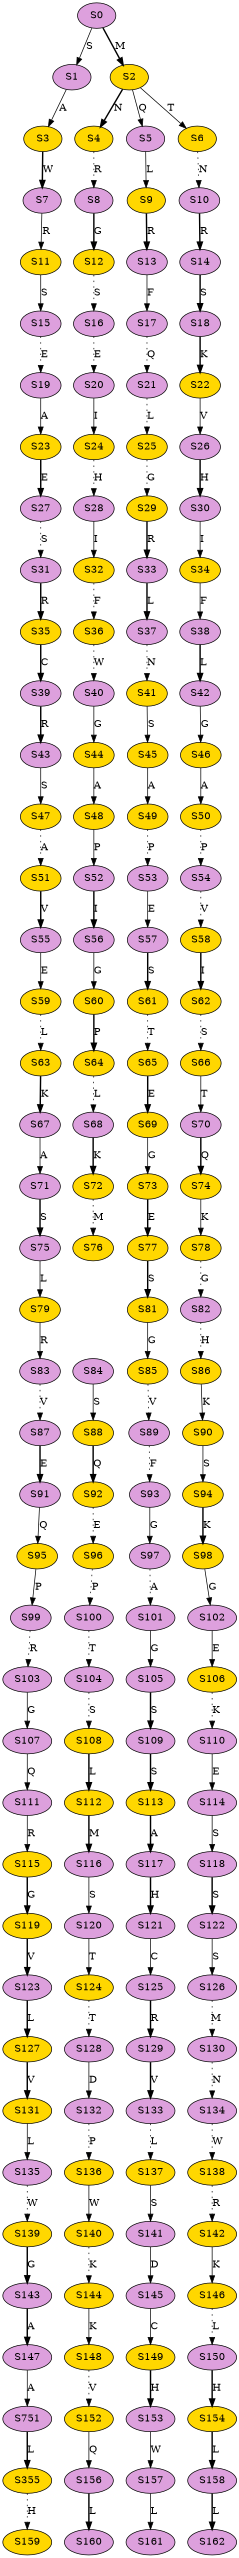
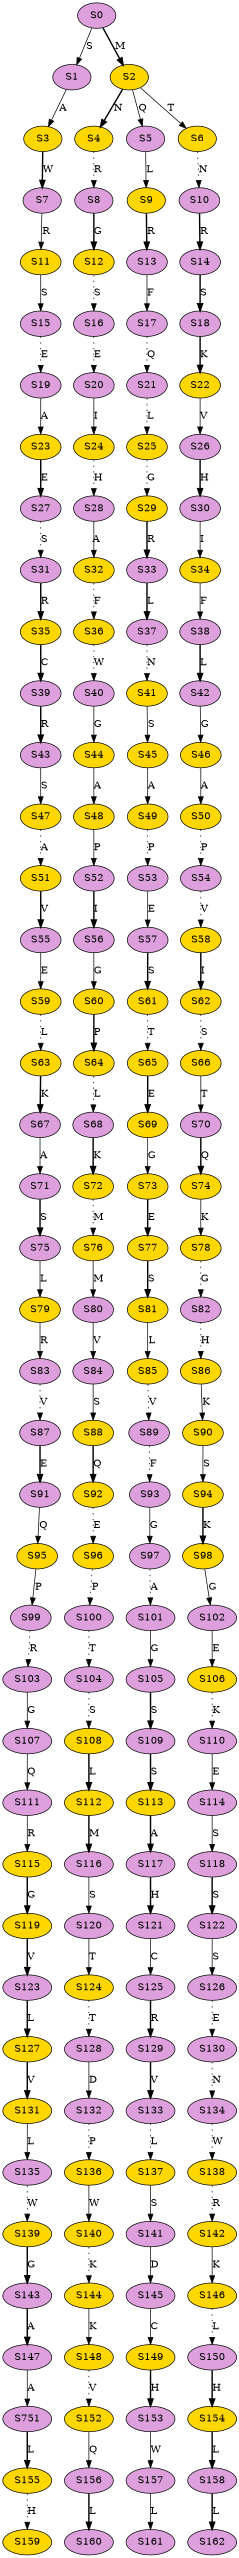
(96, 539) -> (96, 539)
none -> (93, 1310)
(152, 1341) -> (152, 1341)
(216, 2018) -> (216, 2018)
(27, 2481) -> (27, 2481)
